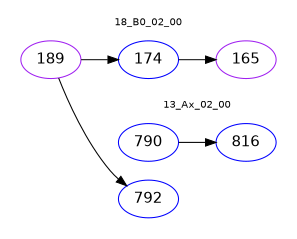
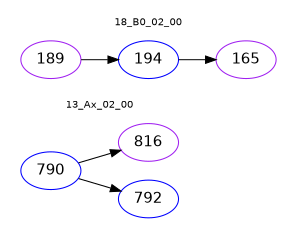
(148, 60) -> (148, 60)
(84, 132) -> (95, 183)
(246, 142) -> (148, 142)
